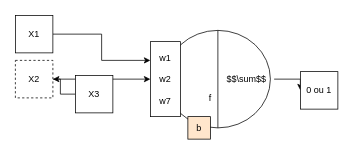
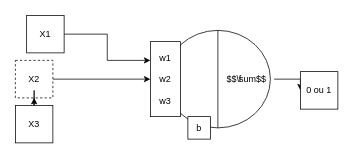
(34, 34) -> (45, 34)
(165, 79) -> (165, 79)
(94, 94) -> (34, 124)
(210, 98) -> (240, 79)
(199, 128) -> (199, 128)
